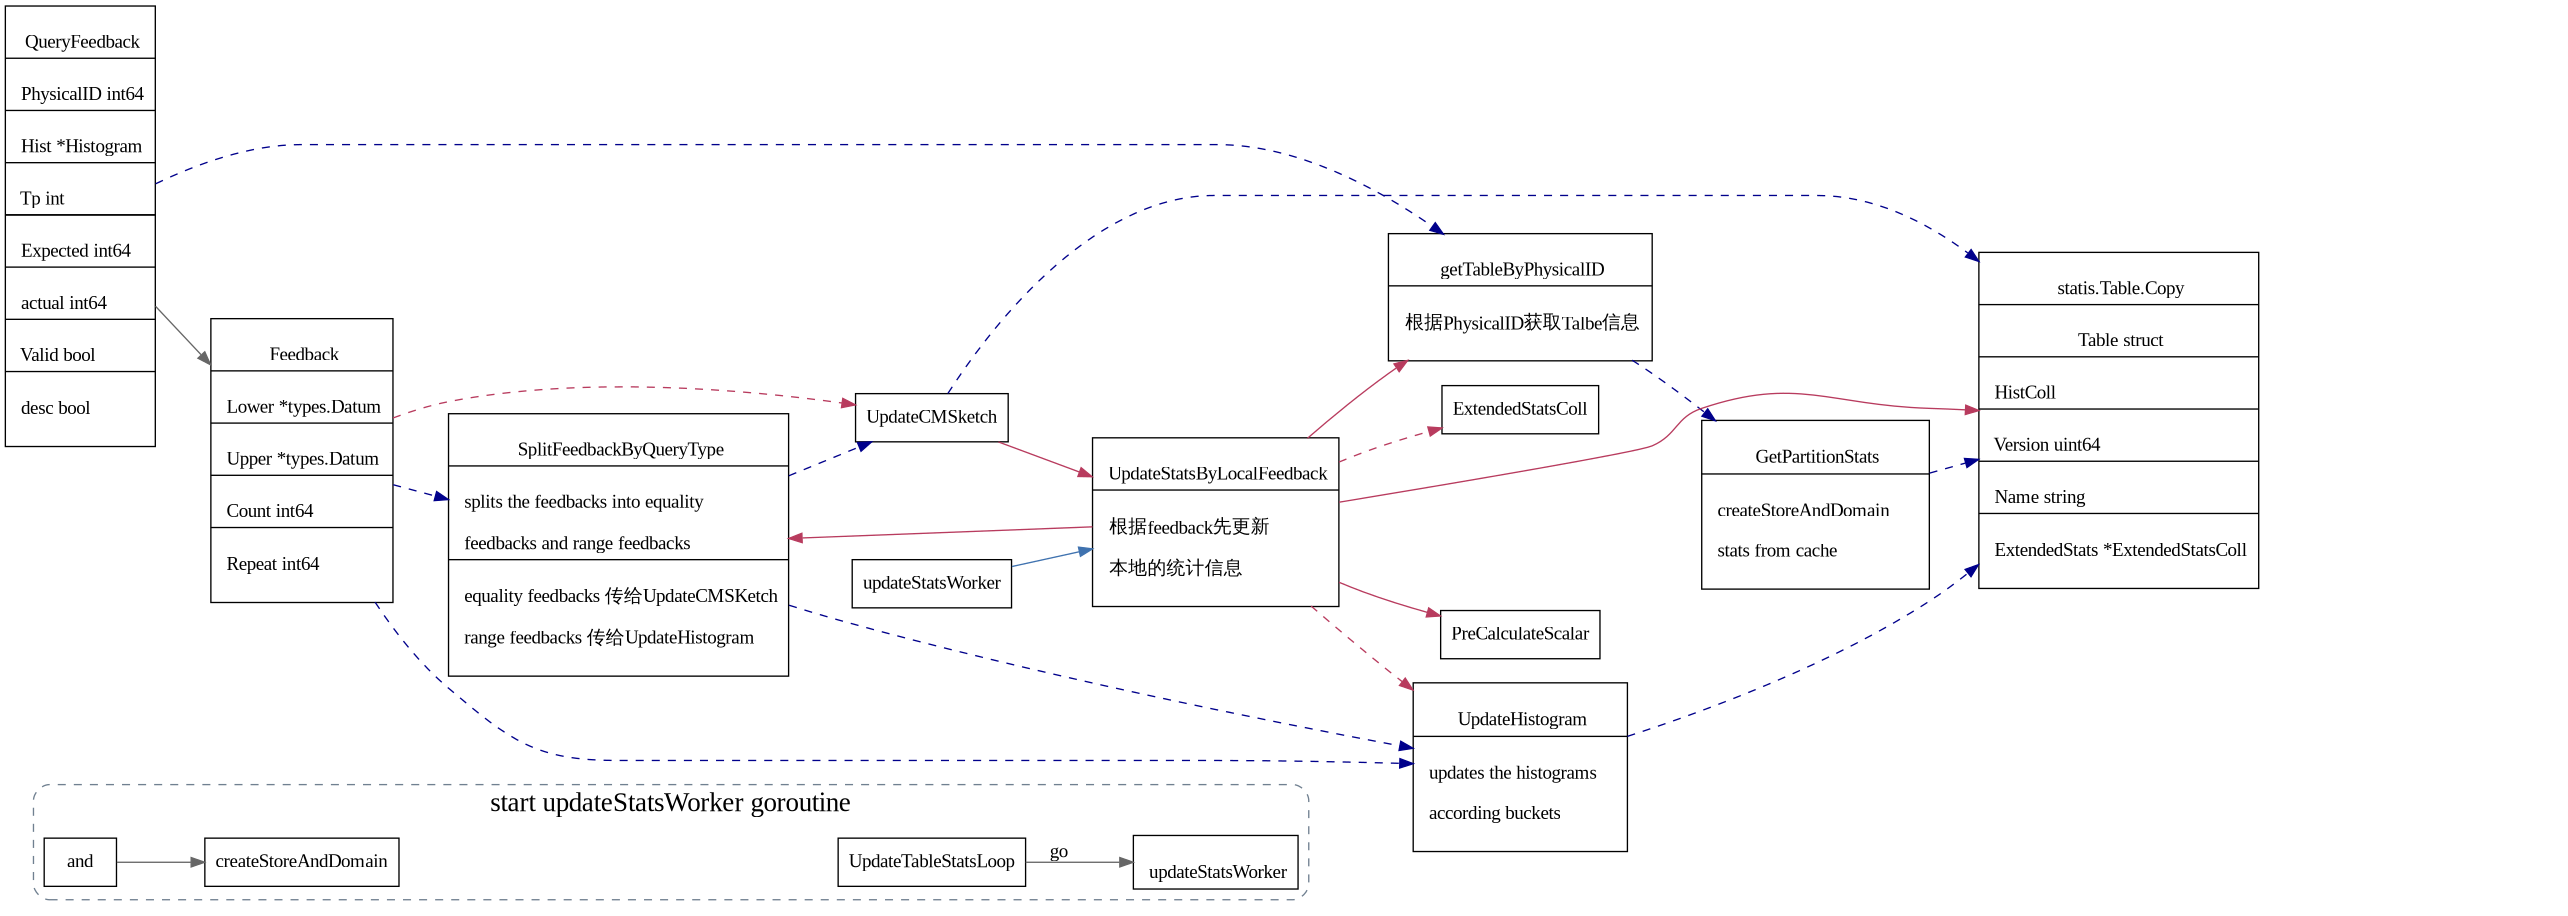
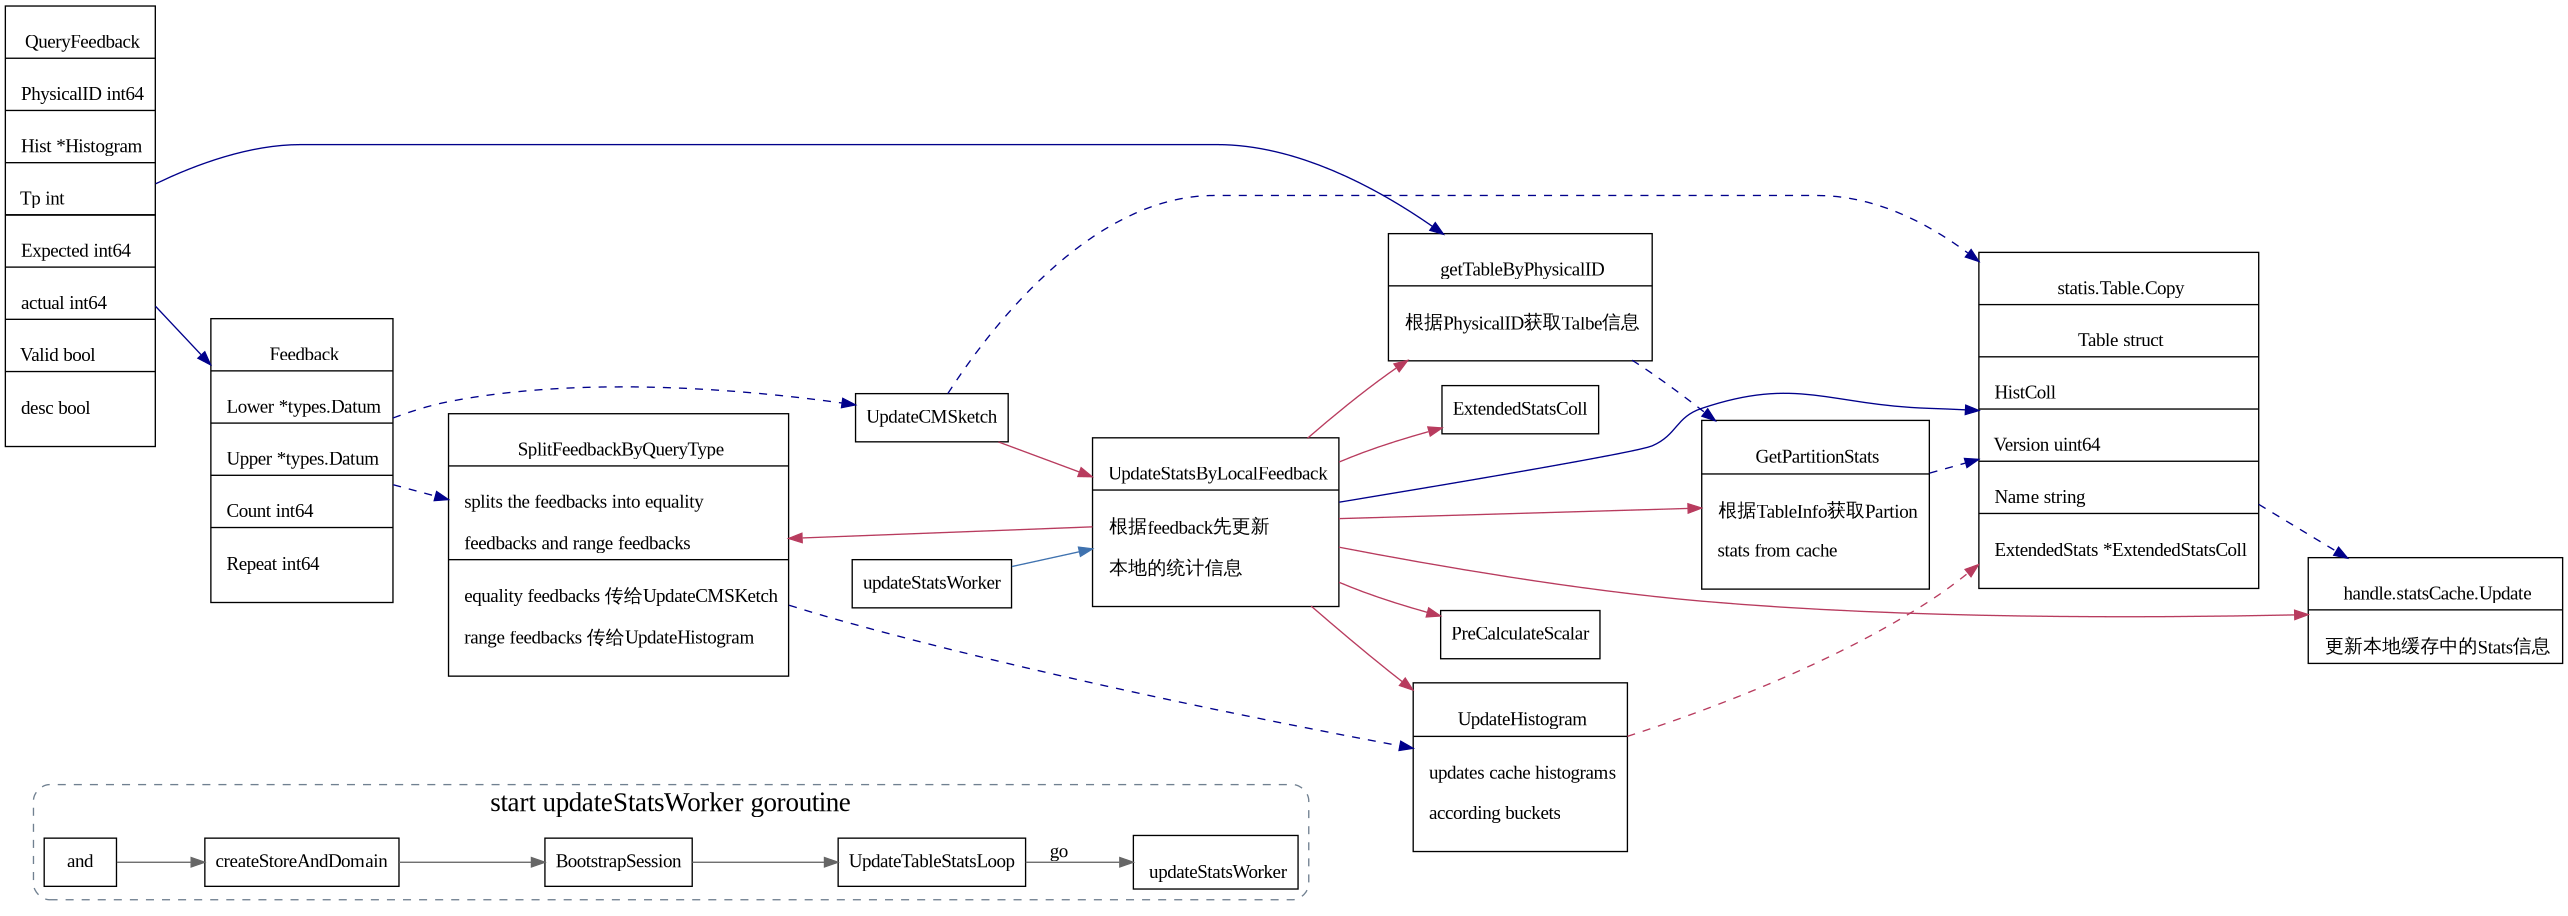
(800, 145) -> (800, 145)
(178, 330) -> (178, 330)
(616, 387) -> (616, 387)
(1657, 443) -> (1657, 443)
(1383, 445) -> (1383, 445)
(824, 461) -> none
(1801, 511) -> (1816, 511)
none -> (1513, 514)
none -> (2435, 611)
(1356, 644) -> (1356, 644)
(1804, 668) -> (1804, 668)
(857, 760) -> none
(1511, 773) -> (1520, 773)
none -> (619, 862)
